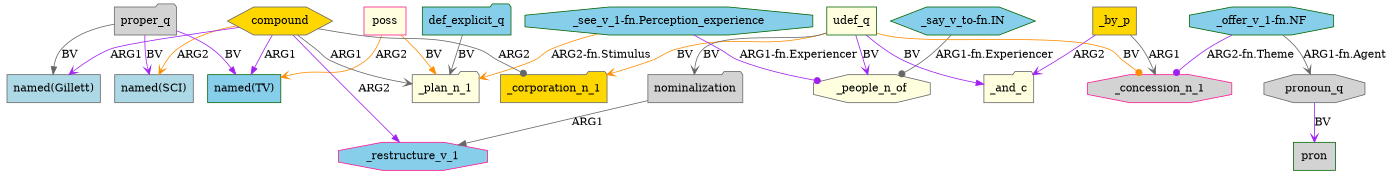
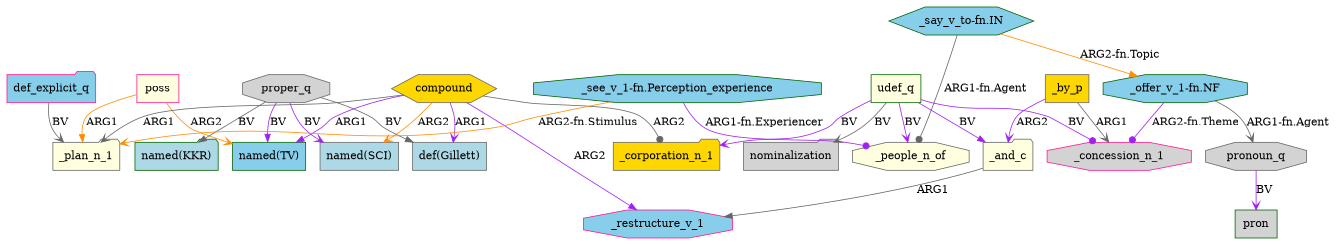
(145, 21) -> (286, 89)
(467, 21) -> (51, 89)
(1011, 40) -> (1008, 109)
(697, 45) -> (808, 135)
none -> (1065, 54)
(434, 55) -> (102, 122)
(994, 55) -> (985, 89)
(54, 89) -> (450, 156)
(557, 122) -> (859, 197)
none -> (177, 156)
